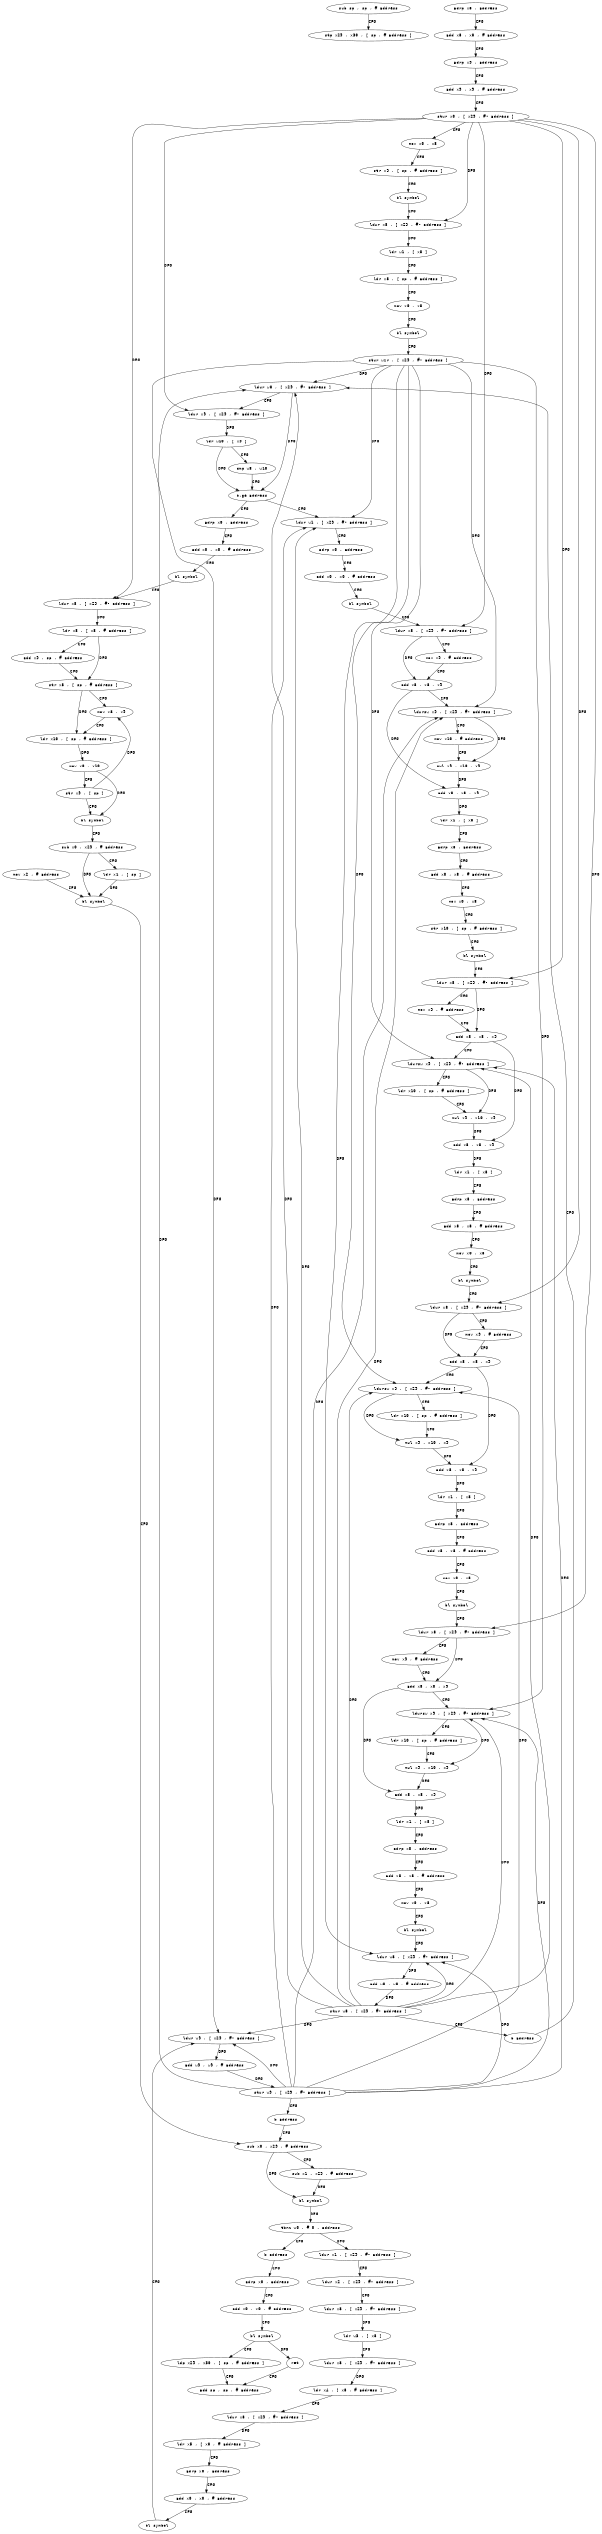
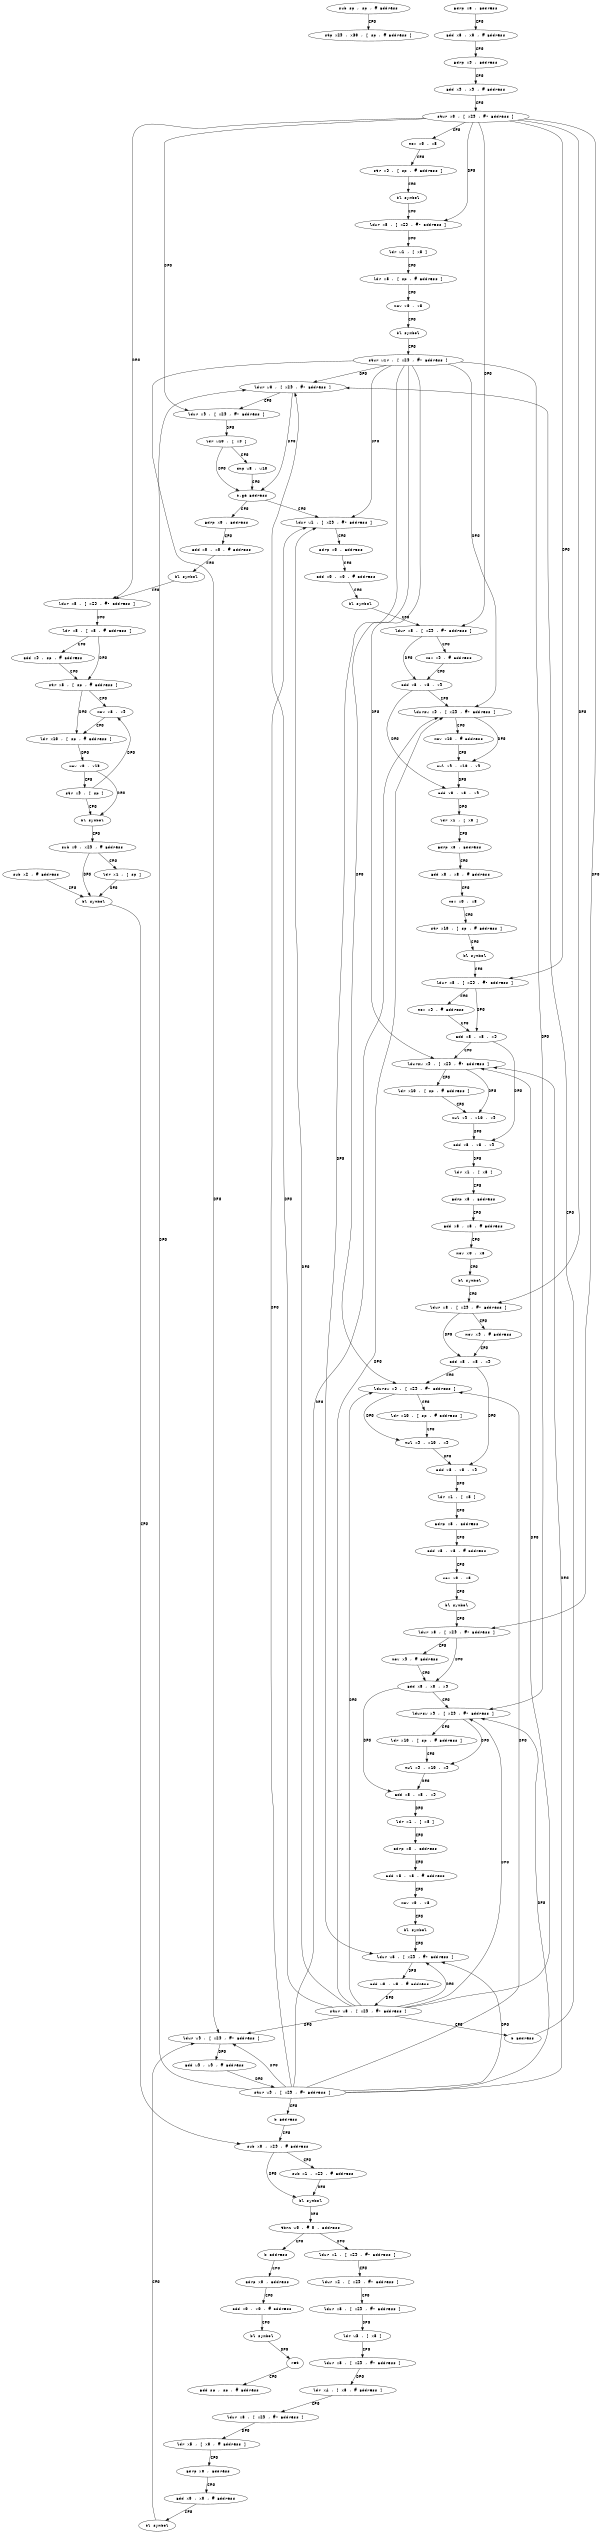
(85, 766) -> (85, 766)
(36, 875) -> (36, 875)
(221, 2363) -> none
